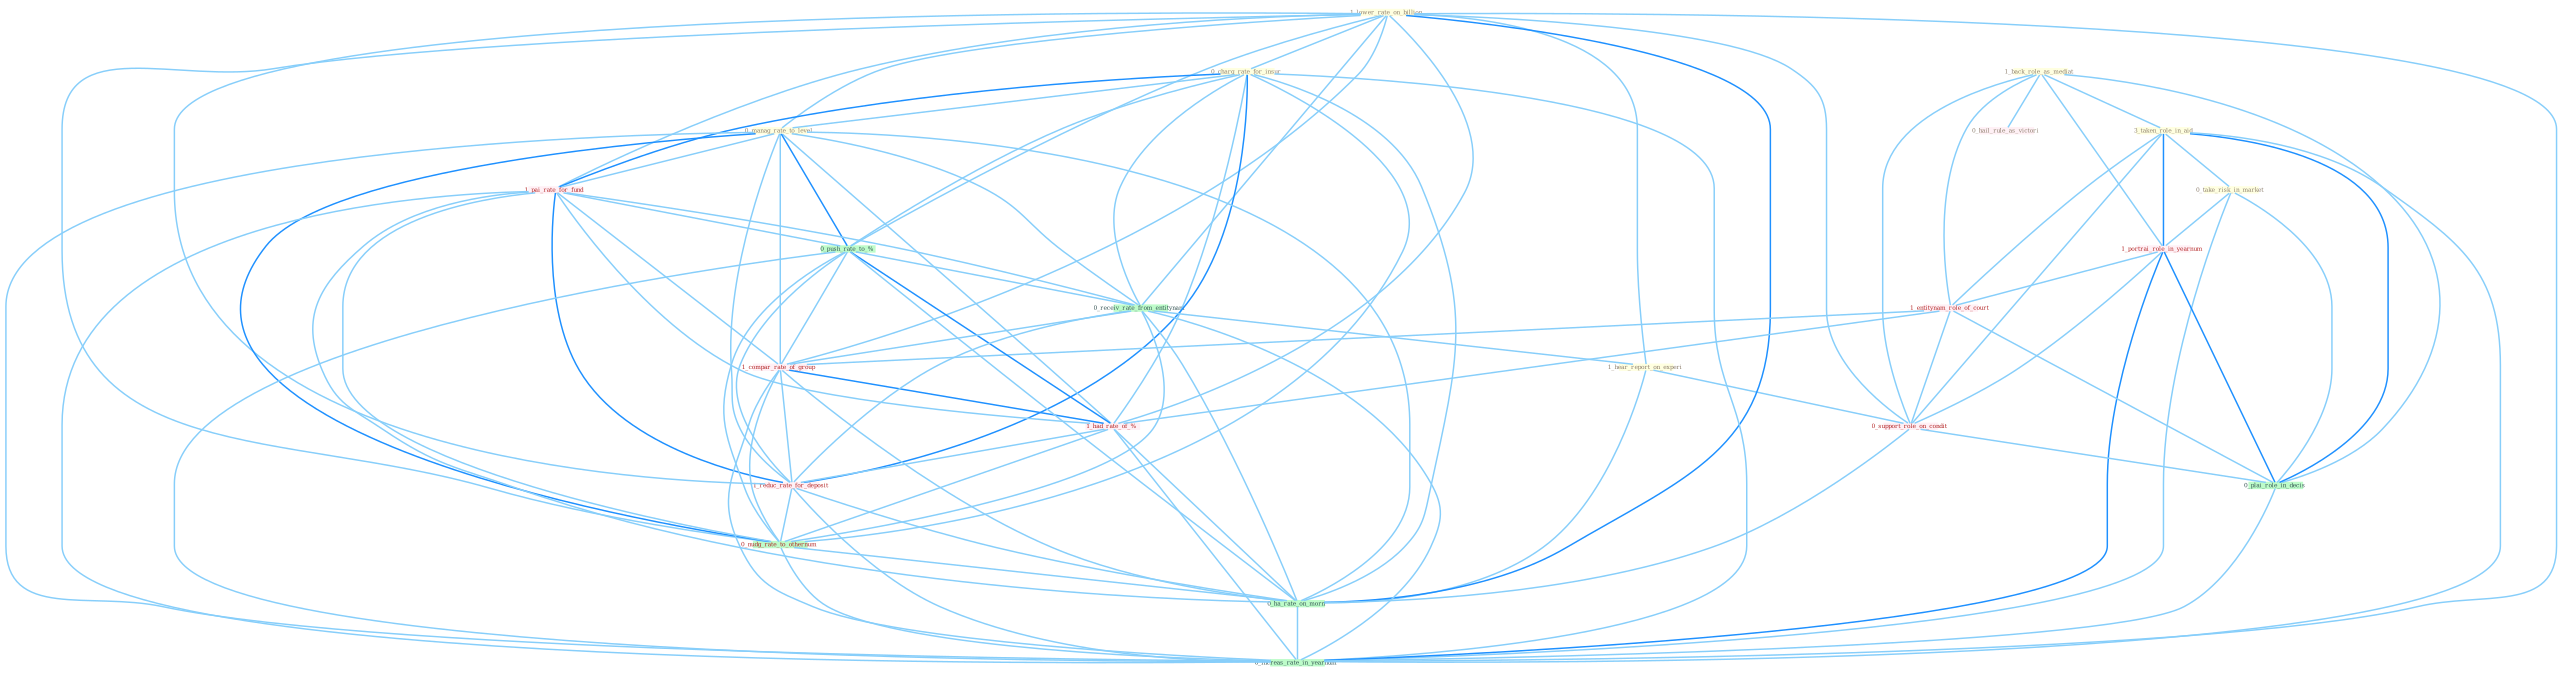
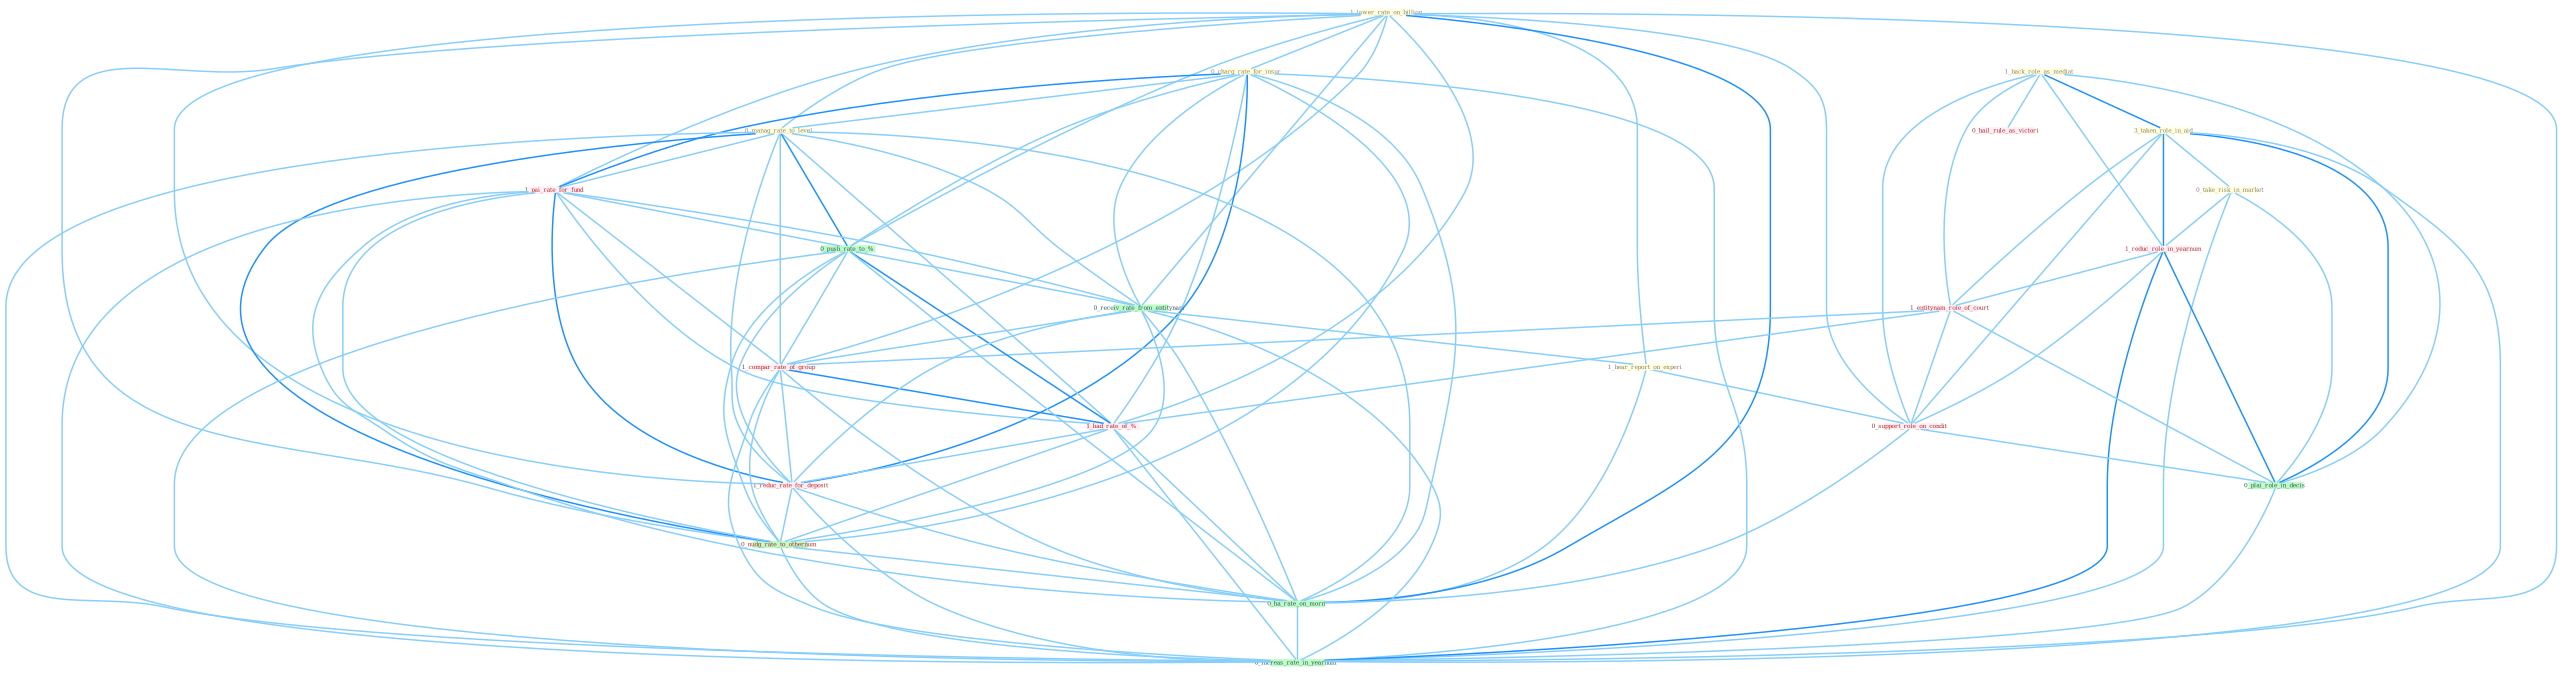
(2102, 101) -> (2102, 101)
(2007, 131) -> (2007, 131)
(2163, 249) -> (2163, 249)
